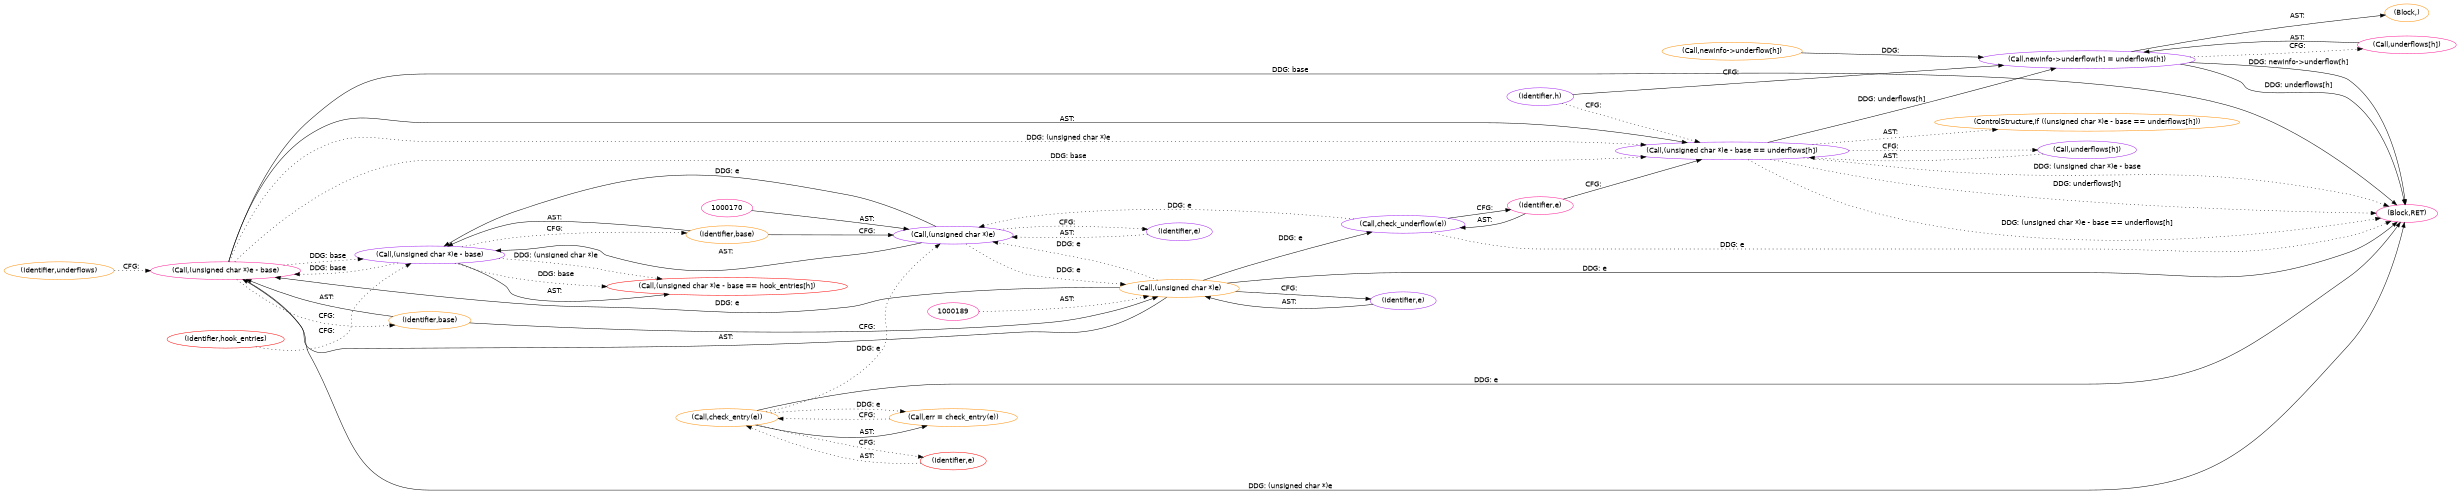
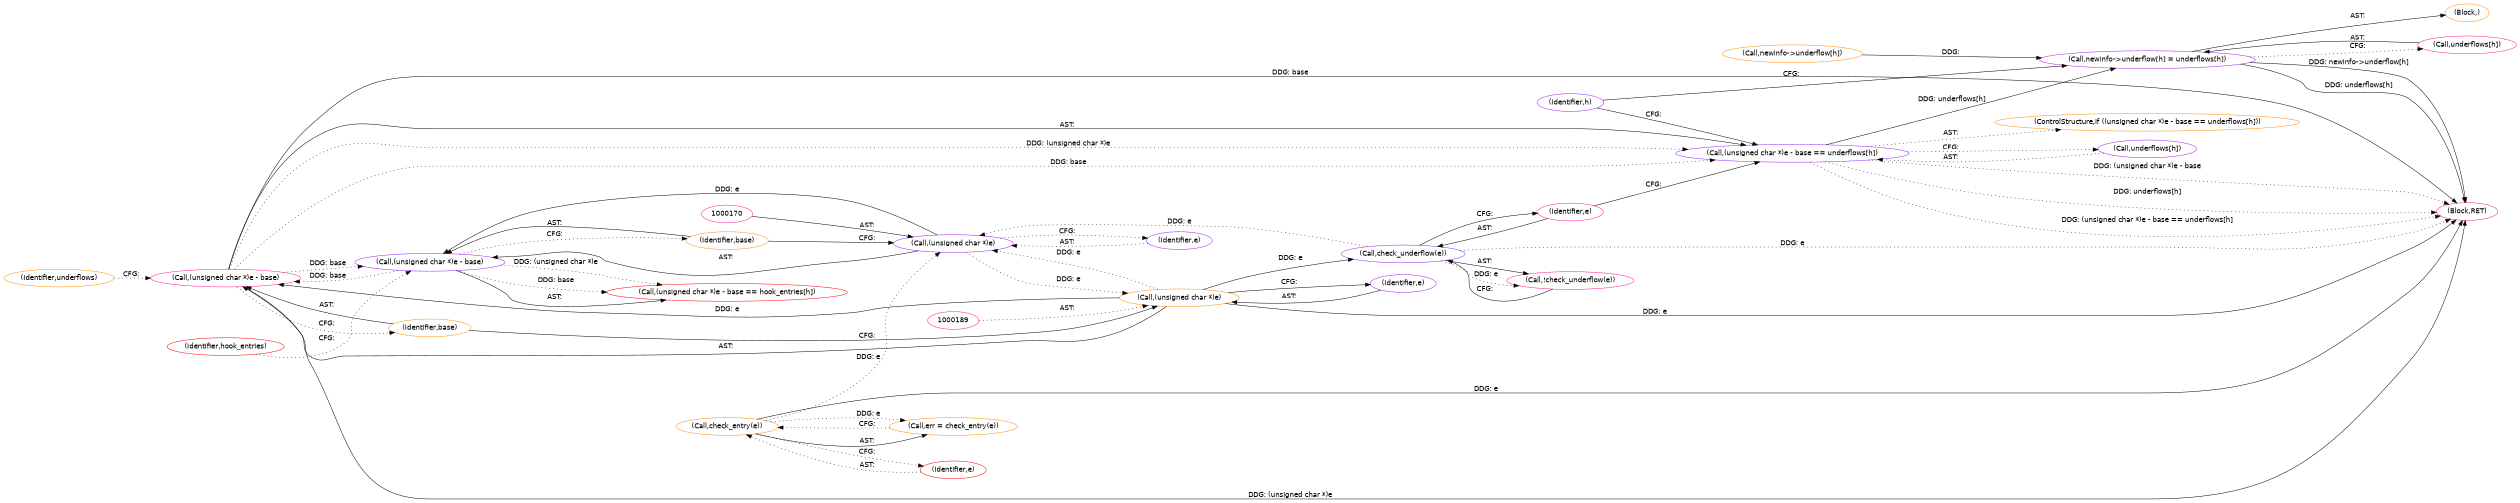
(1628, 123) -> (1675, 125)
none -> (1570, 281)
